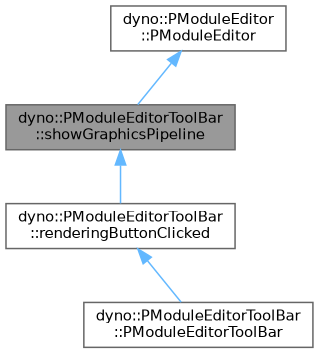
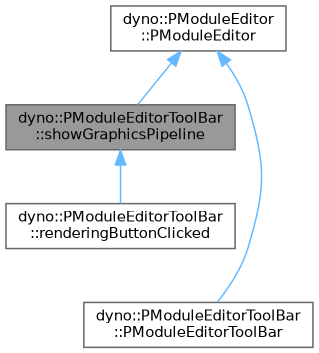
(164, 281) -> (261, 184)
